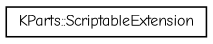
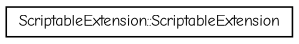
(106, 22) -> (149, 22)
